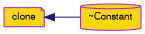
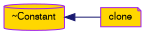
(67, 17) -> (88, 17)
